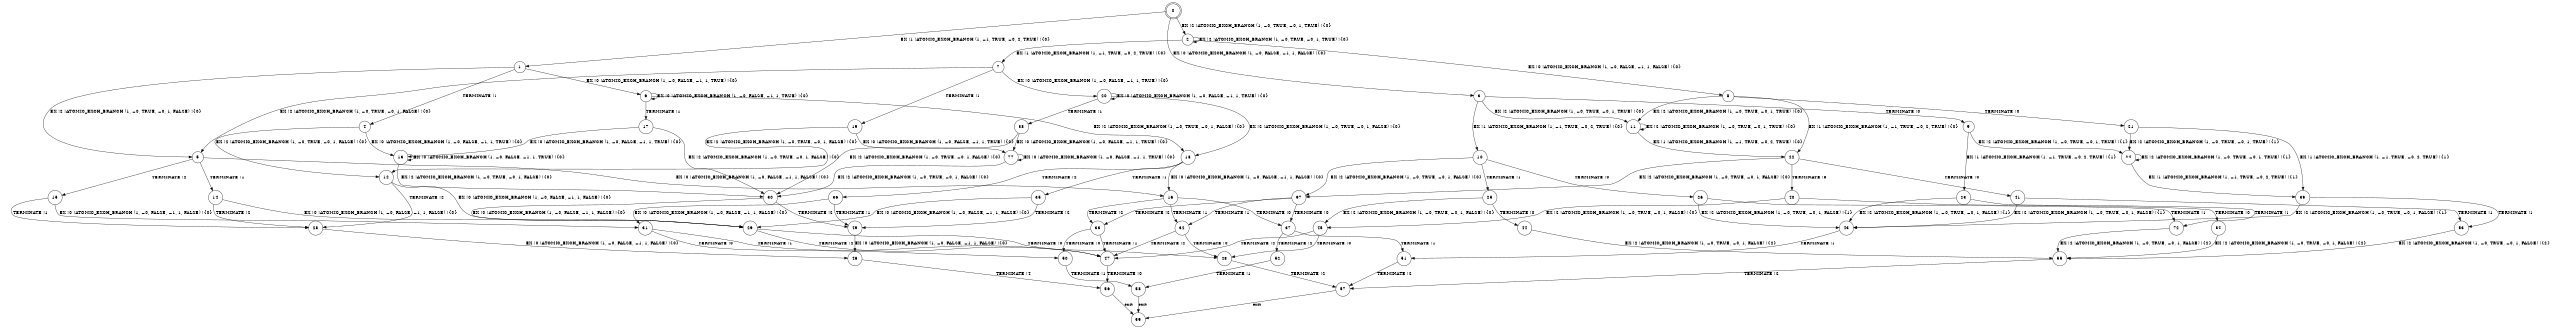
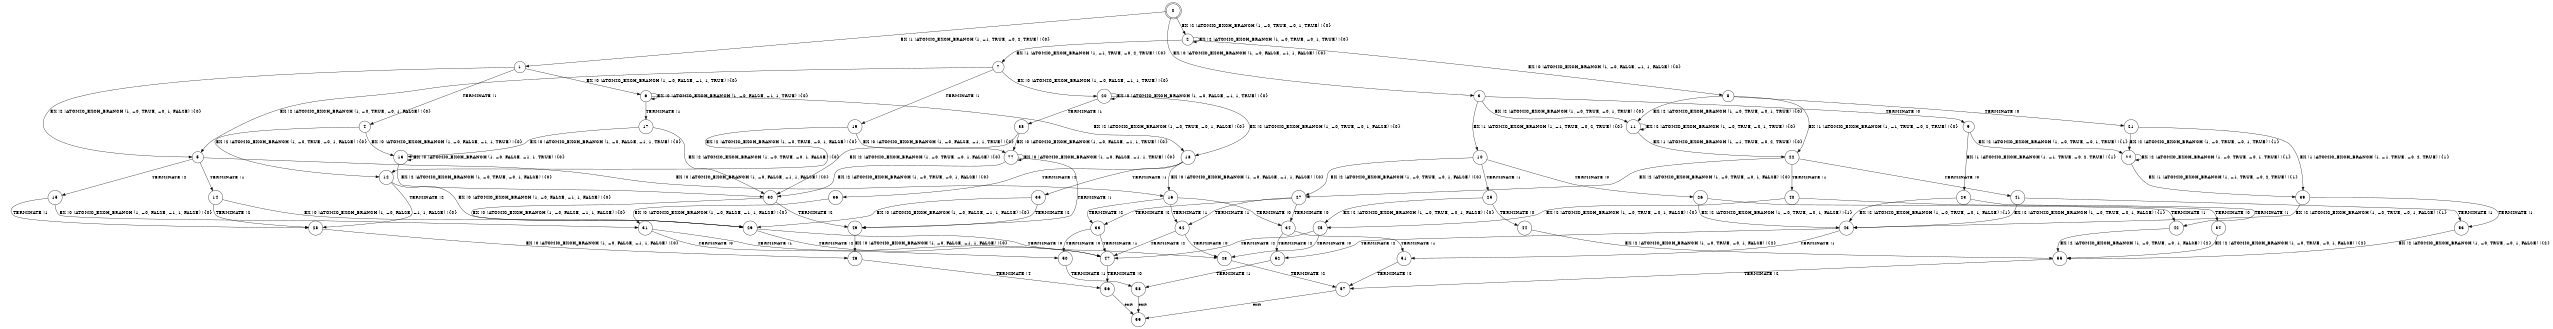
(1809, 177) -> (1809, 177)
(1299, 198) -> (1299, 198)
(837, 216) -> (1021, 222)
(1288, 228) -> (1288, 228)
(2176, 228) -> (2176, 228)
none -> (1576, 235)
